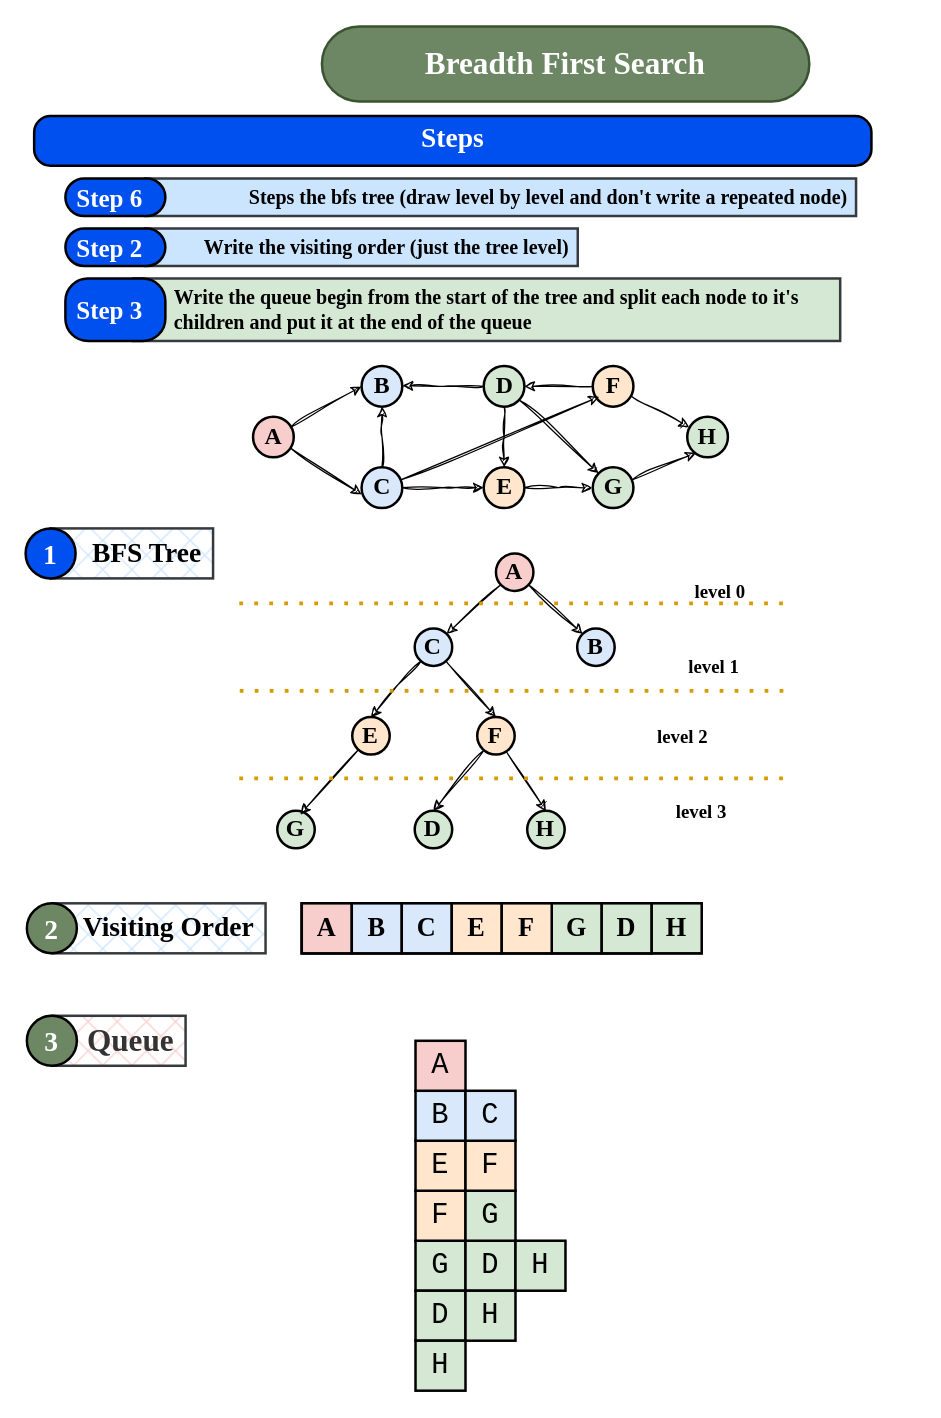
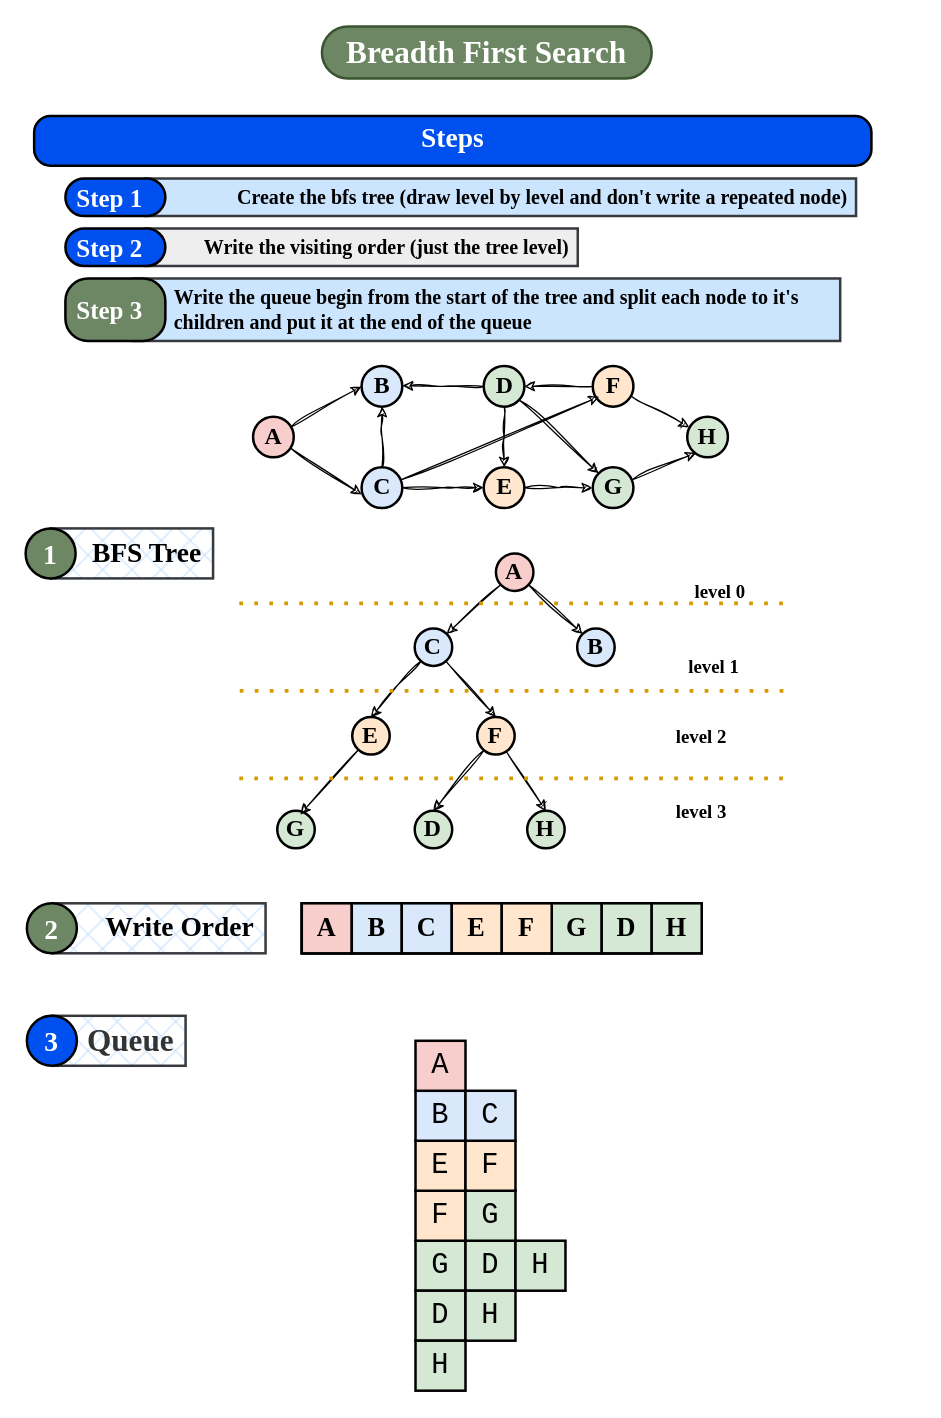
(566, 64) -> (487, 52)
(116, 197) -> (116, 197)
(500, 197) -> (500, 197)
(362, 247) -> (362, 247)
(115, 309) -> (115, 309)
(487, 309) -> (487, 309)
(51, 553) -> (51, 553)
(683, 736) -> (702, 736)
(161, 928) -> (177, 928)
(52, 1041) -> (52, 1041)
(119, 1041) -> (119, 1041)
